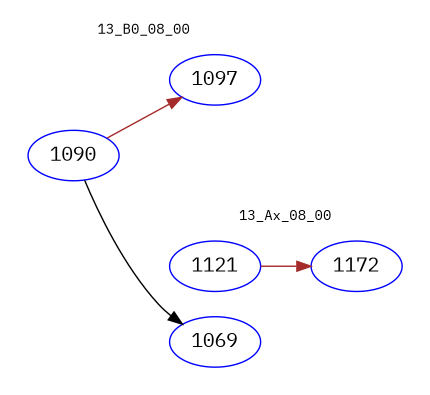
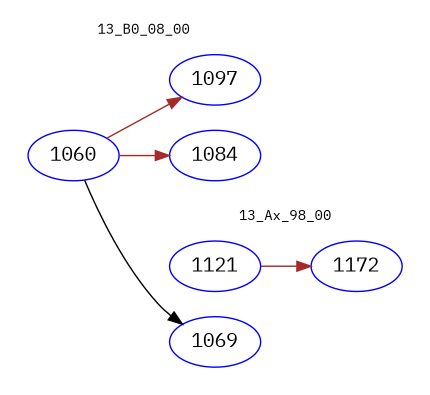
(74, 156) -> (74, 156)
none -> (215, 156)
(286, 217) -> (286, 217)
